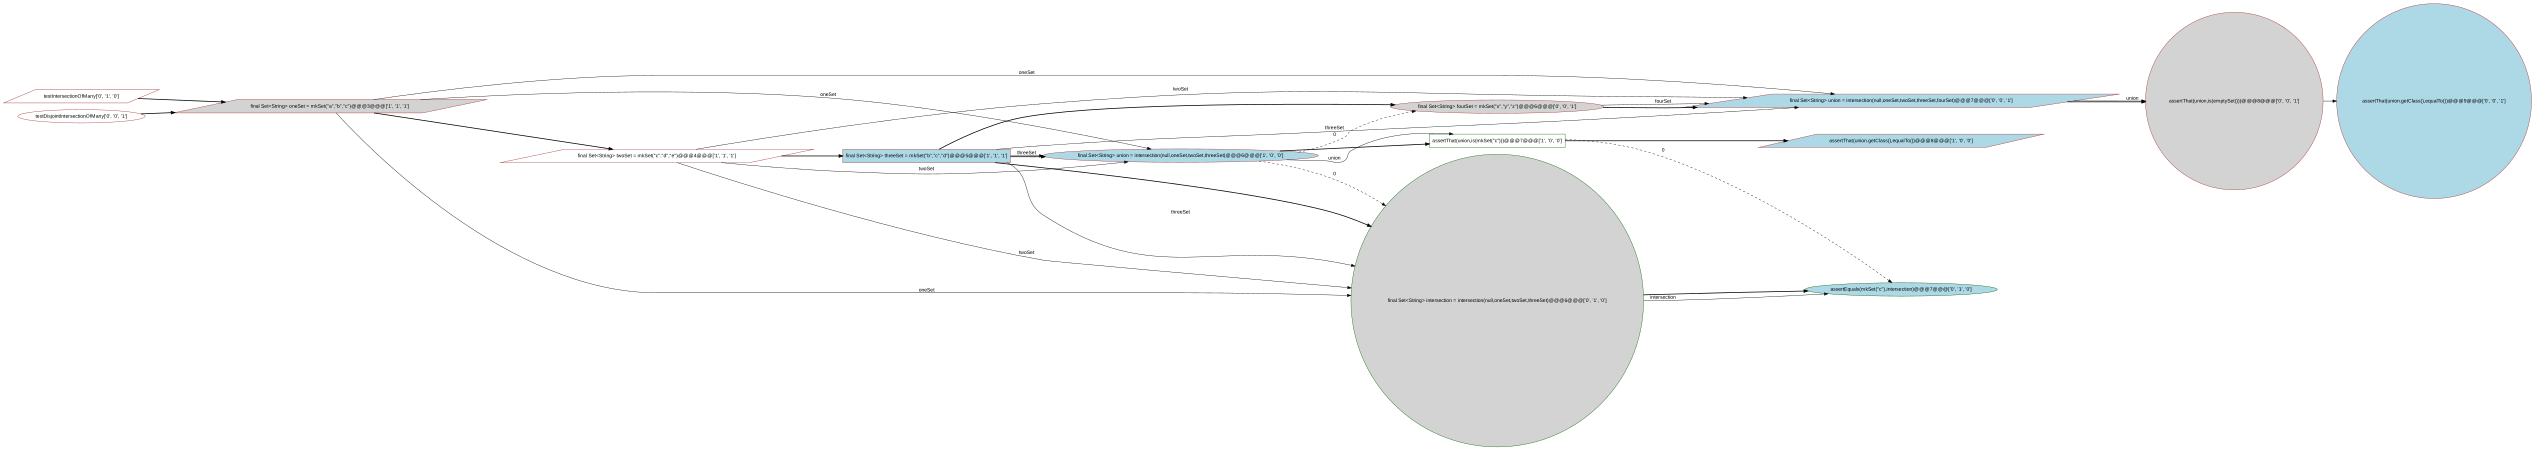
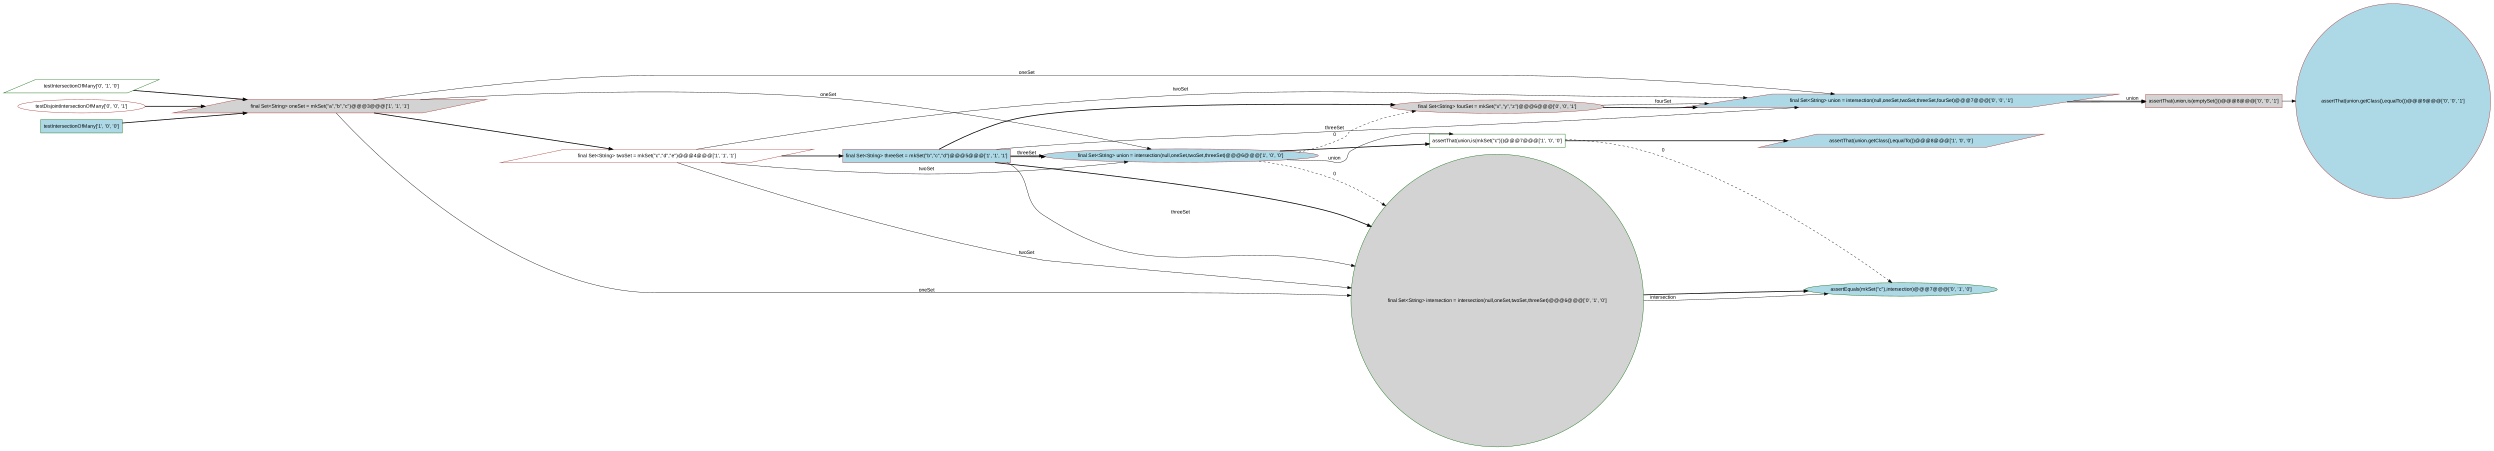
(81, 96) -> (81, 86)
(2234, 101) -> (2214, 101)
none -> (81, 126)
